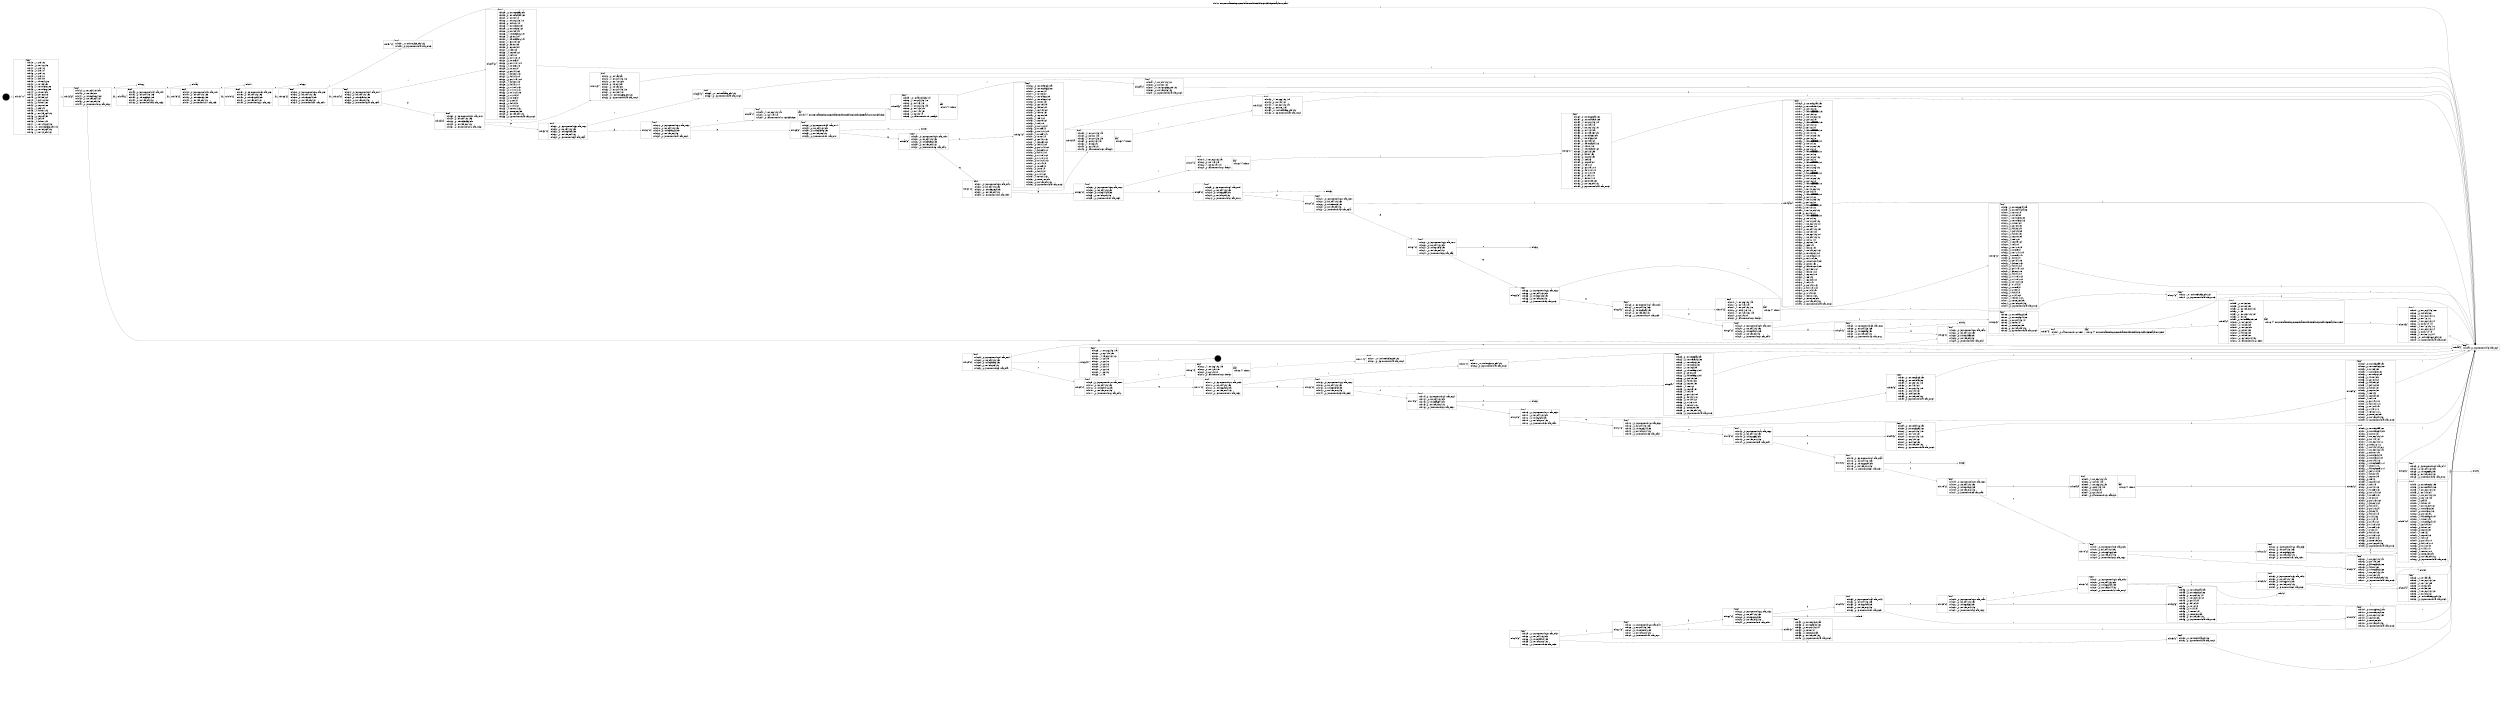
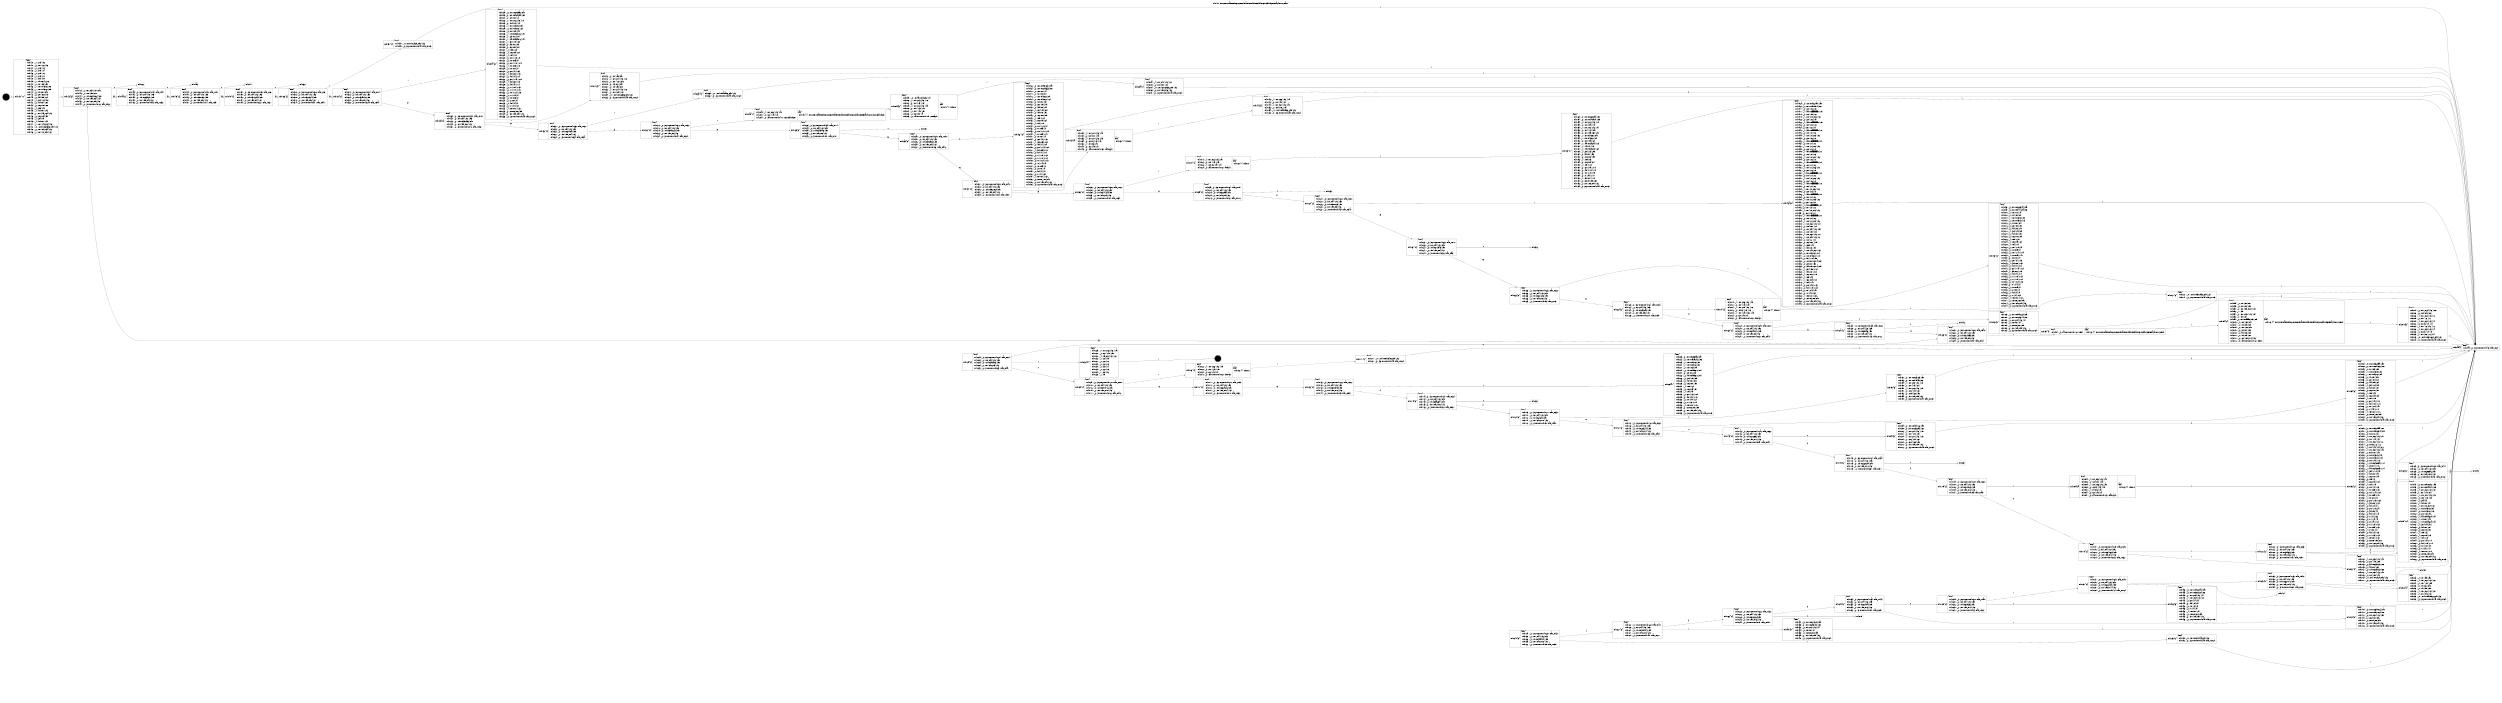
(1483, 364) -> none
